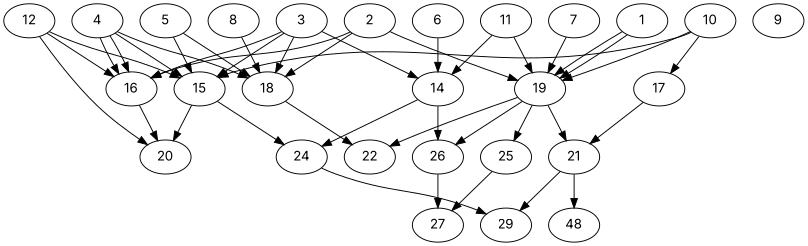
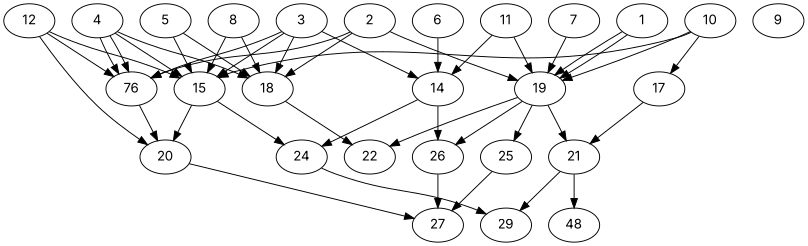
none -> (220, 48)
(131, 89) -> (131, 89)
none -> (297, 190)
